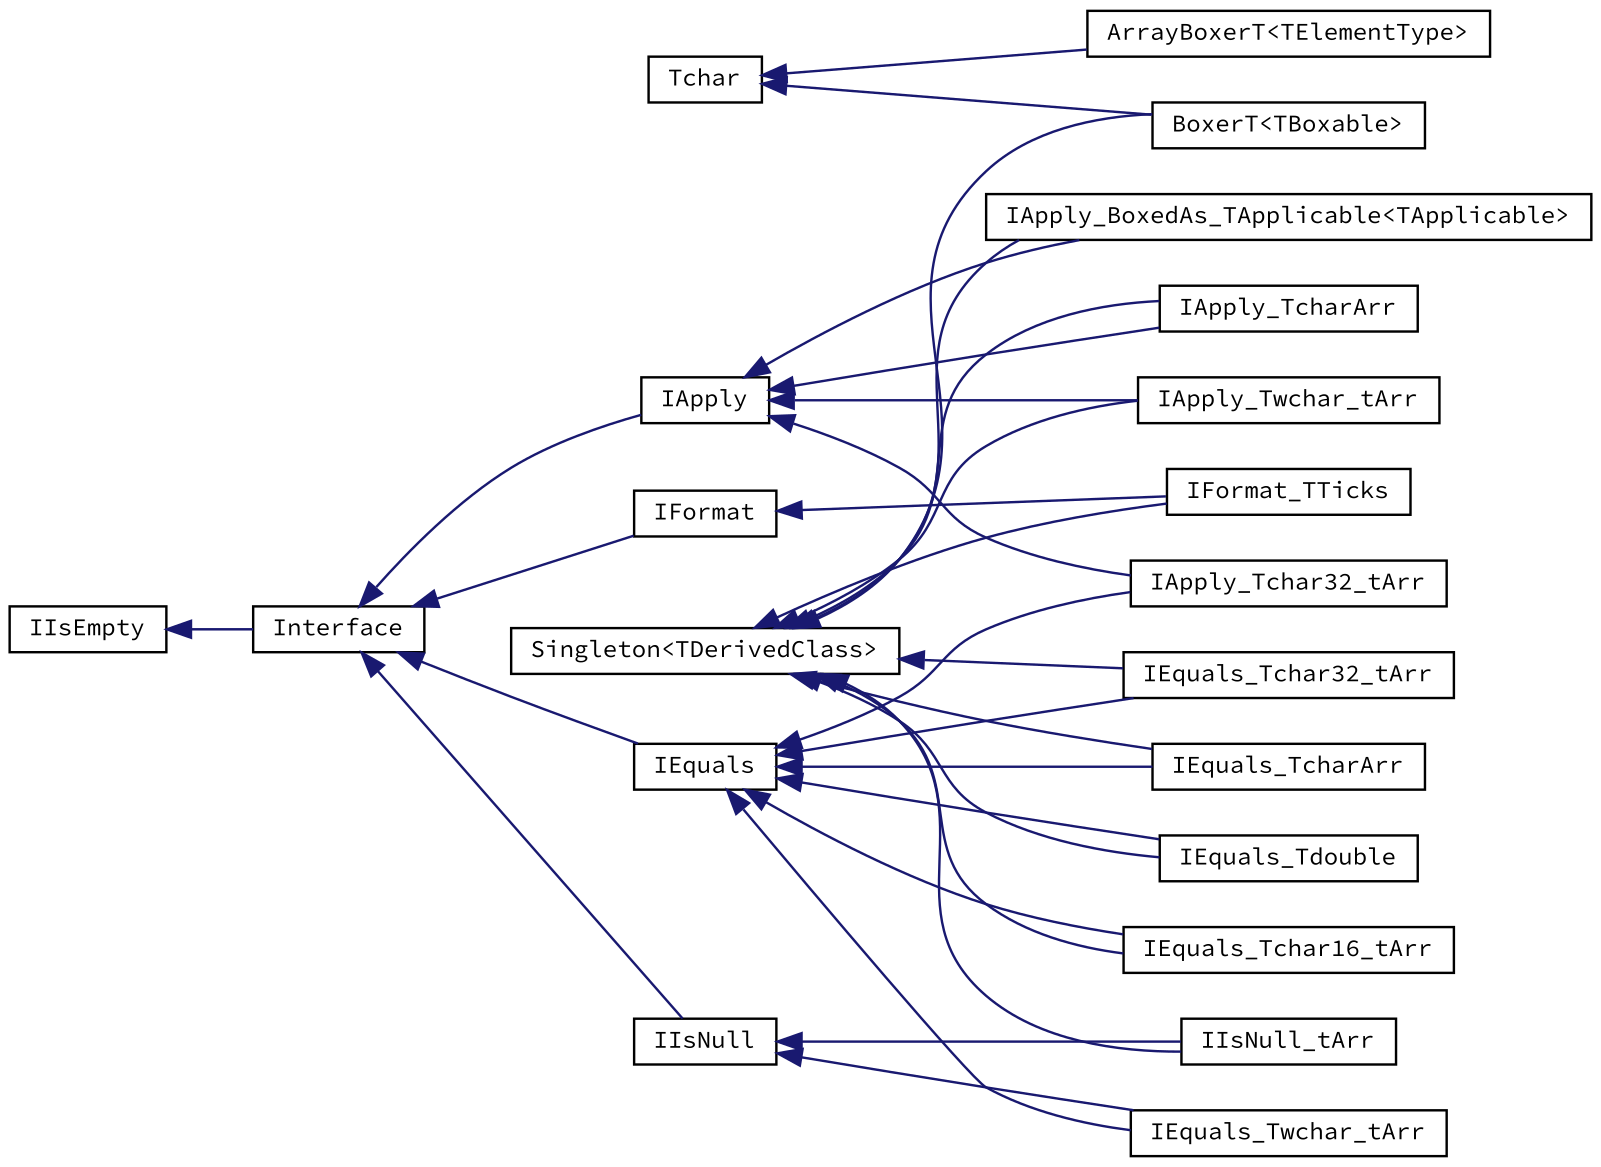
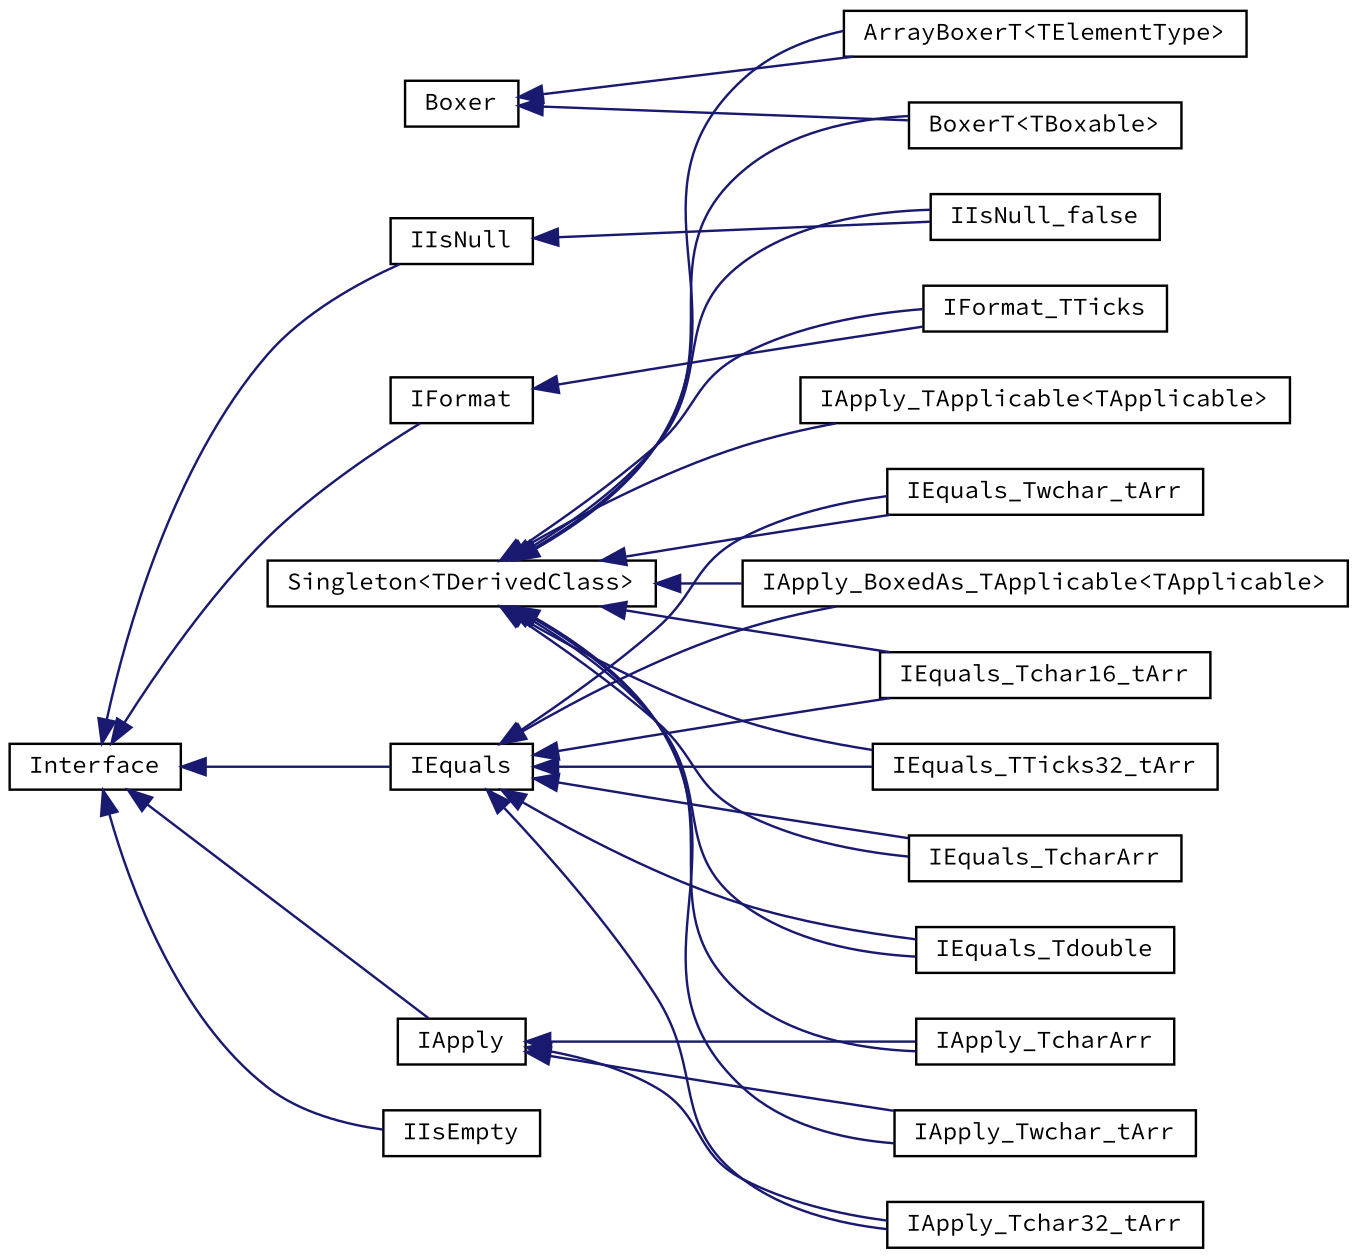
(705, 80) -> (462, 104)
none -> (686, 215)
(917, 289) -> (674, 655)
none -> (1045, 400)
(222, 629) -> (201, 1016)
(1289, 675) -> (1045, 767)
(1289, 1042) -> (1045, 217)
(959, 1083) -> (705, 544)
